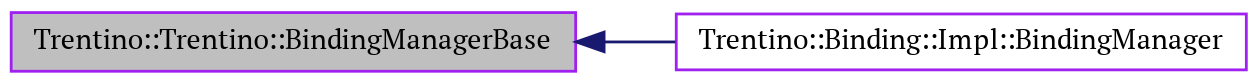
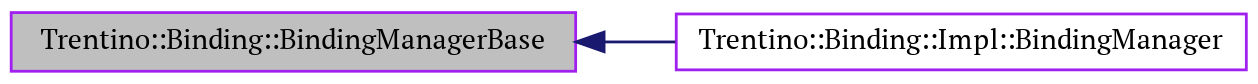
(293, 42) -> (293, 42)
